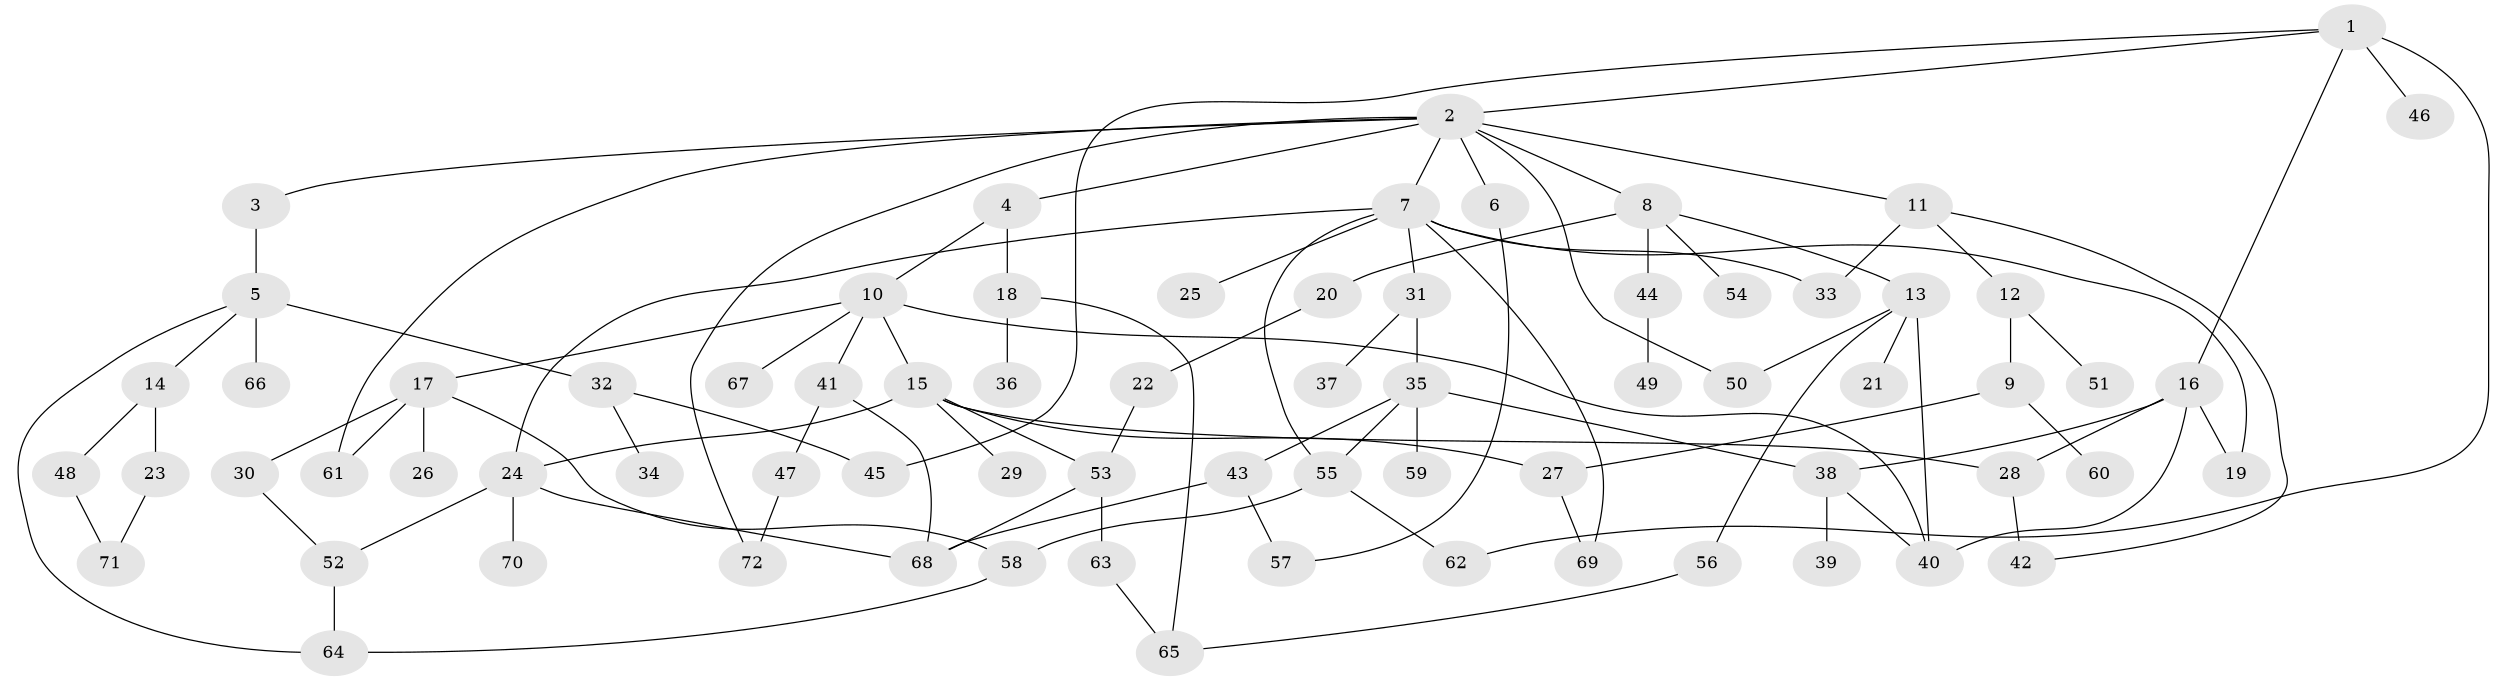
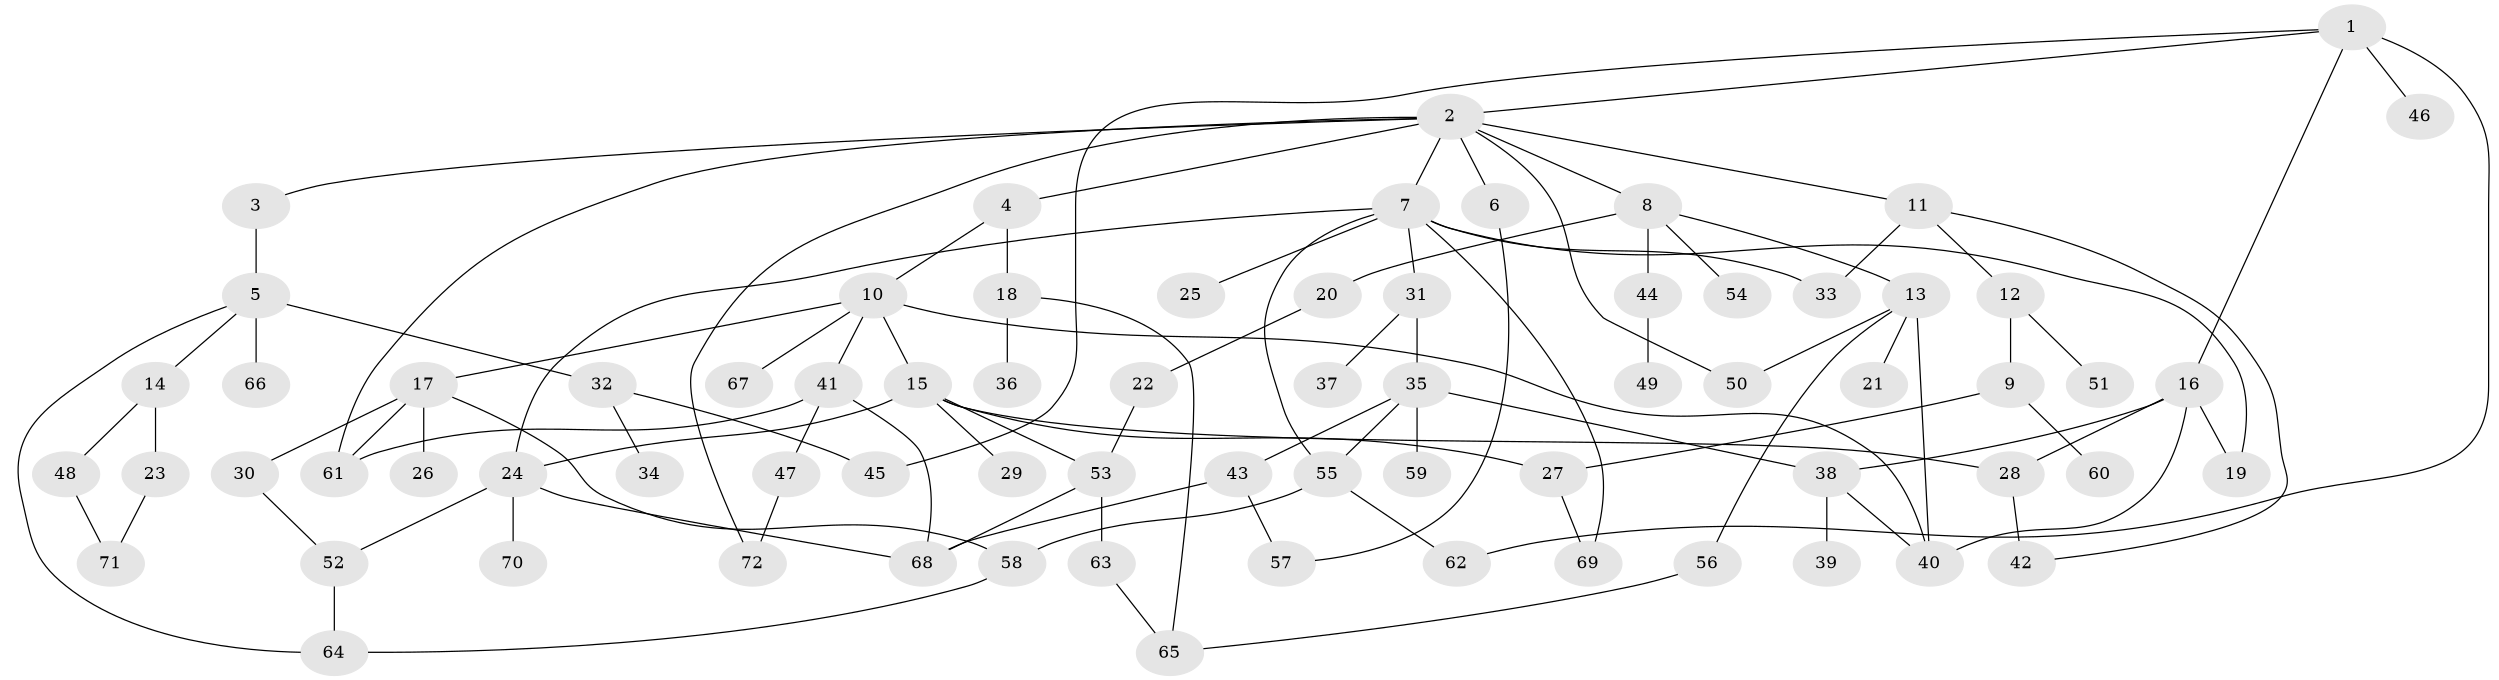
none -> (581, 430)
